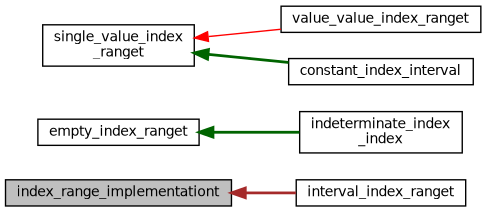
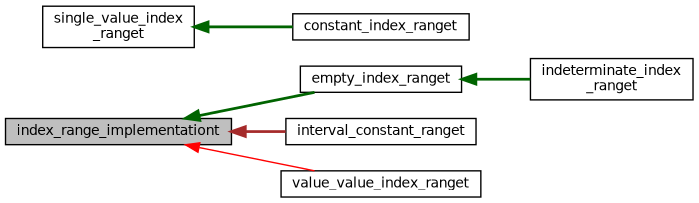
(245, 33) -> (257, 159)
(381, 72) -> (381, 27)
none -> (257, 104)
(381, 132) -> (612, 79)
(381, 193) -> (381, 132)
